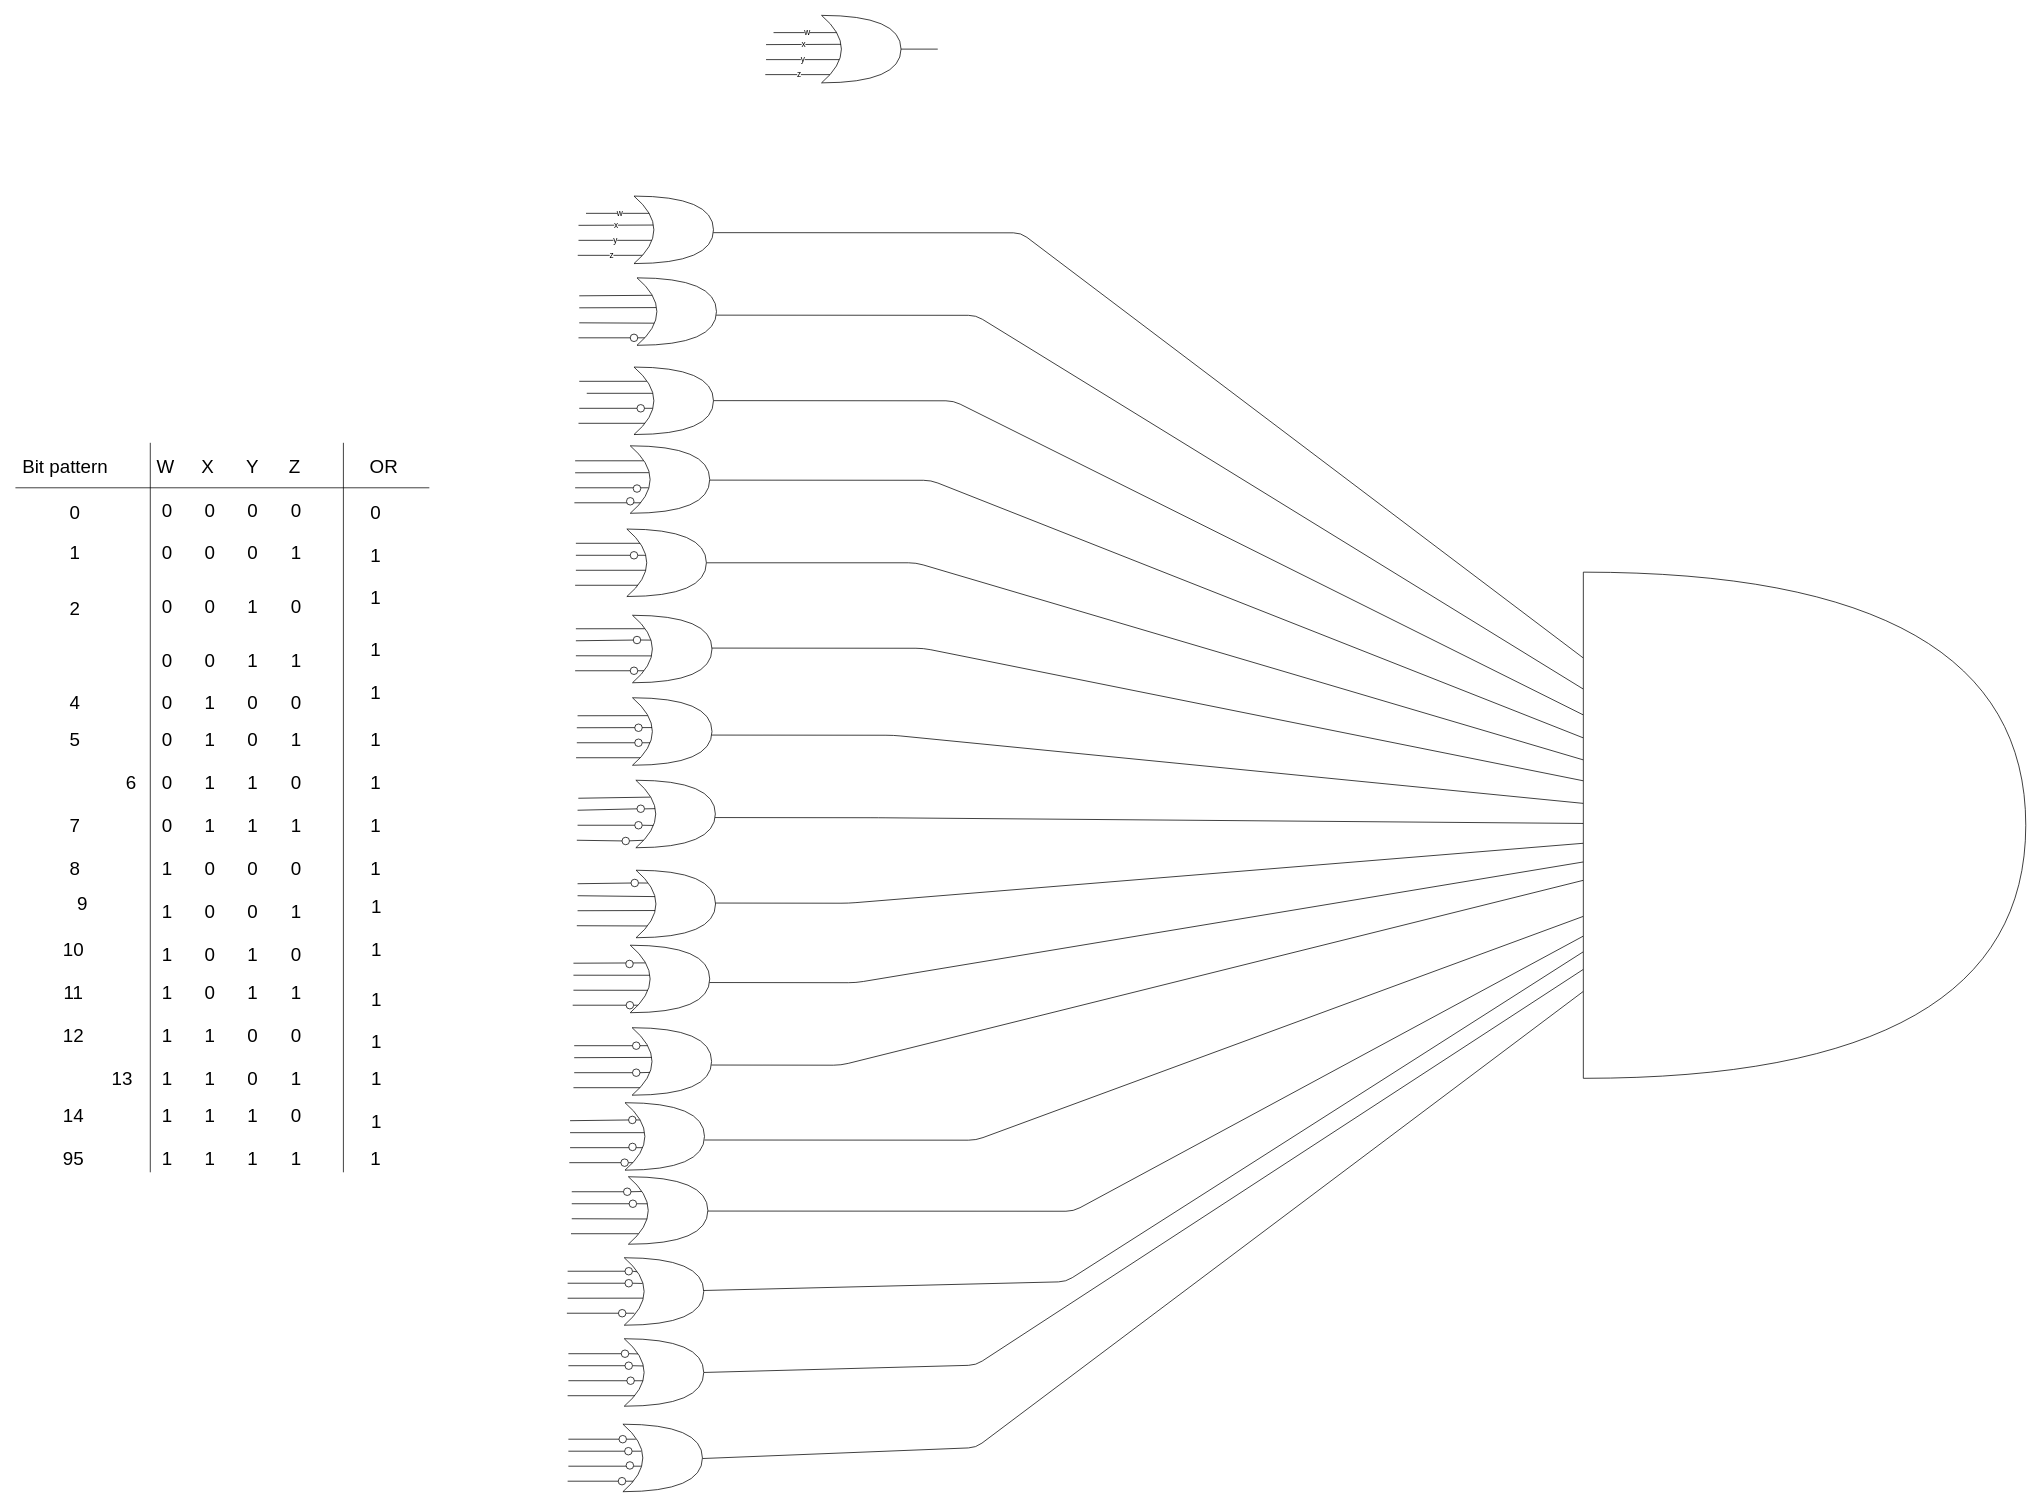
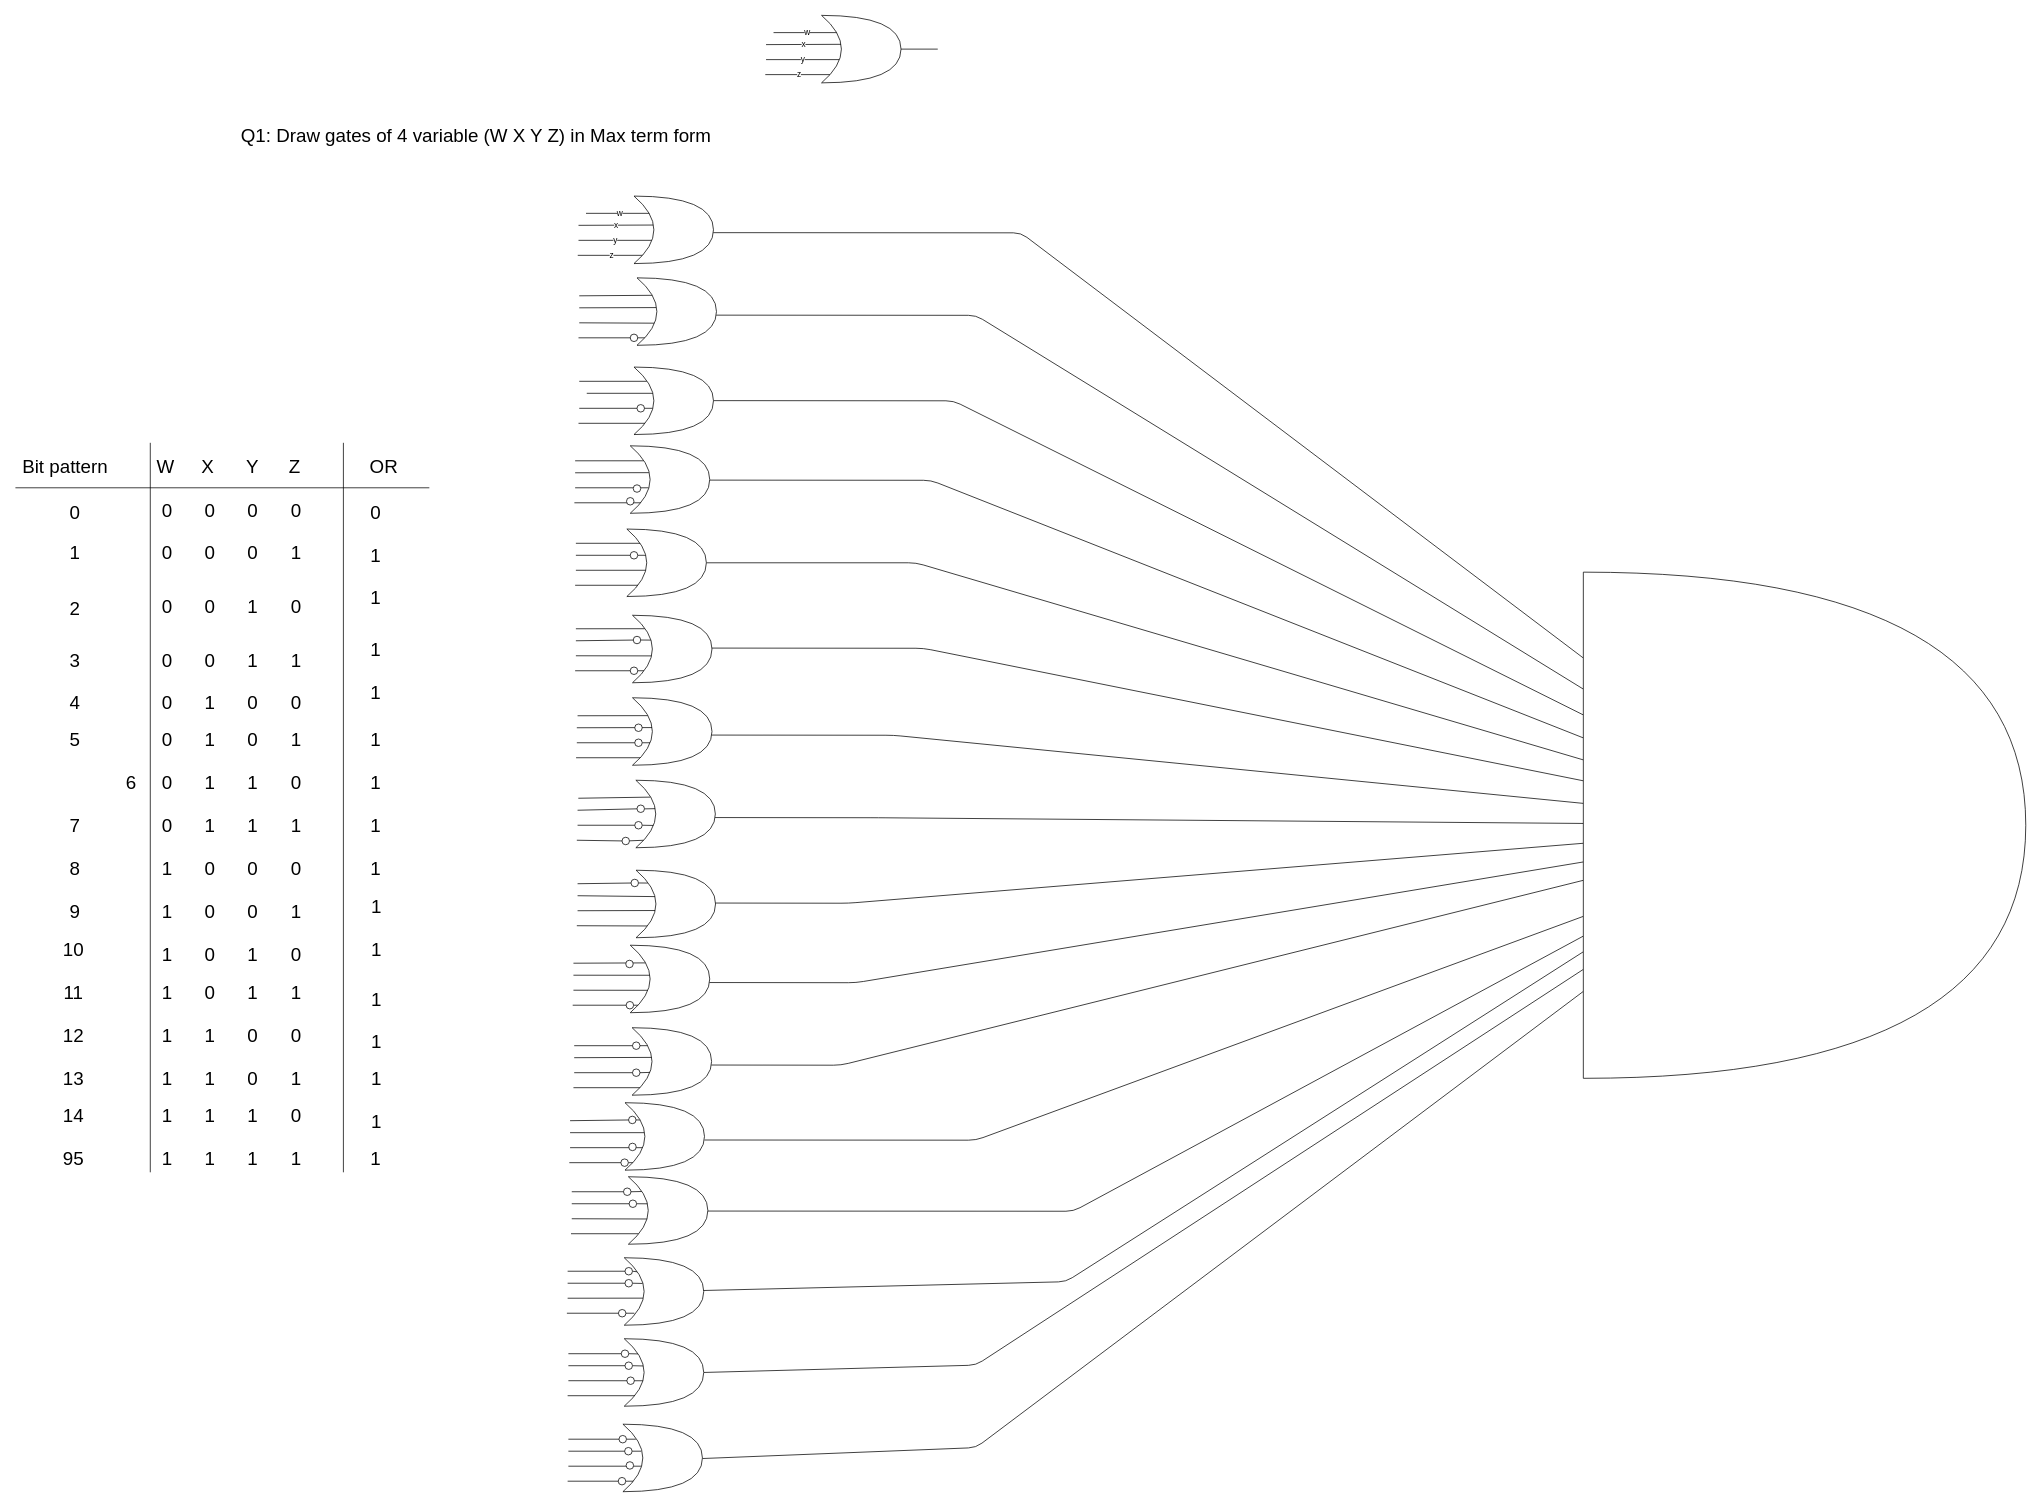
none -> (476, 135)
none -> (75, 660)
(82, 903) -> (75, 911)
(122, 1078) -> (73, 1078)
